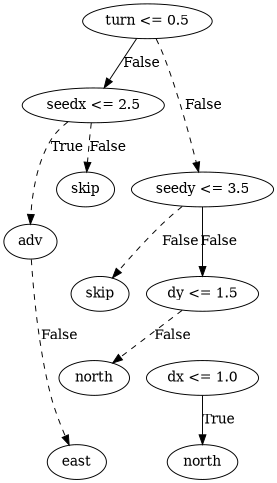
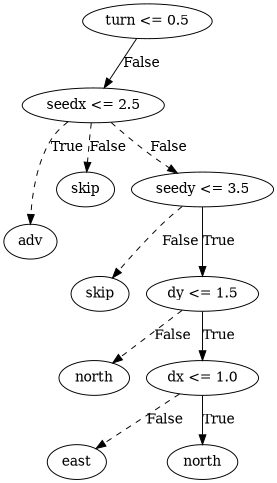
(179, 100) -> (139, 146)
(219, 242) -> (219, 242)
none -> (203, 331)
(41, 349) -> (142, 419)
